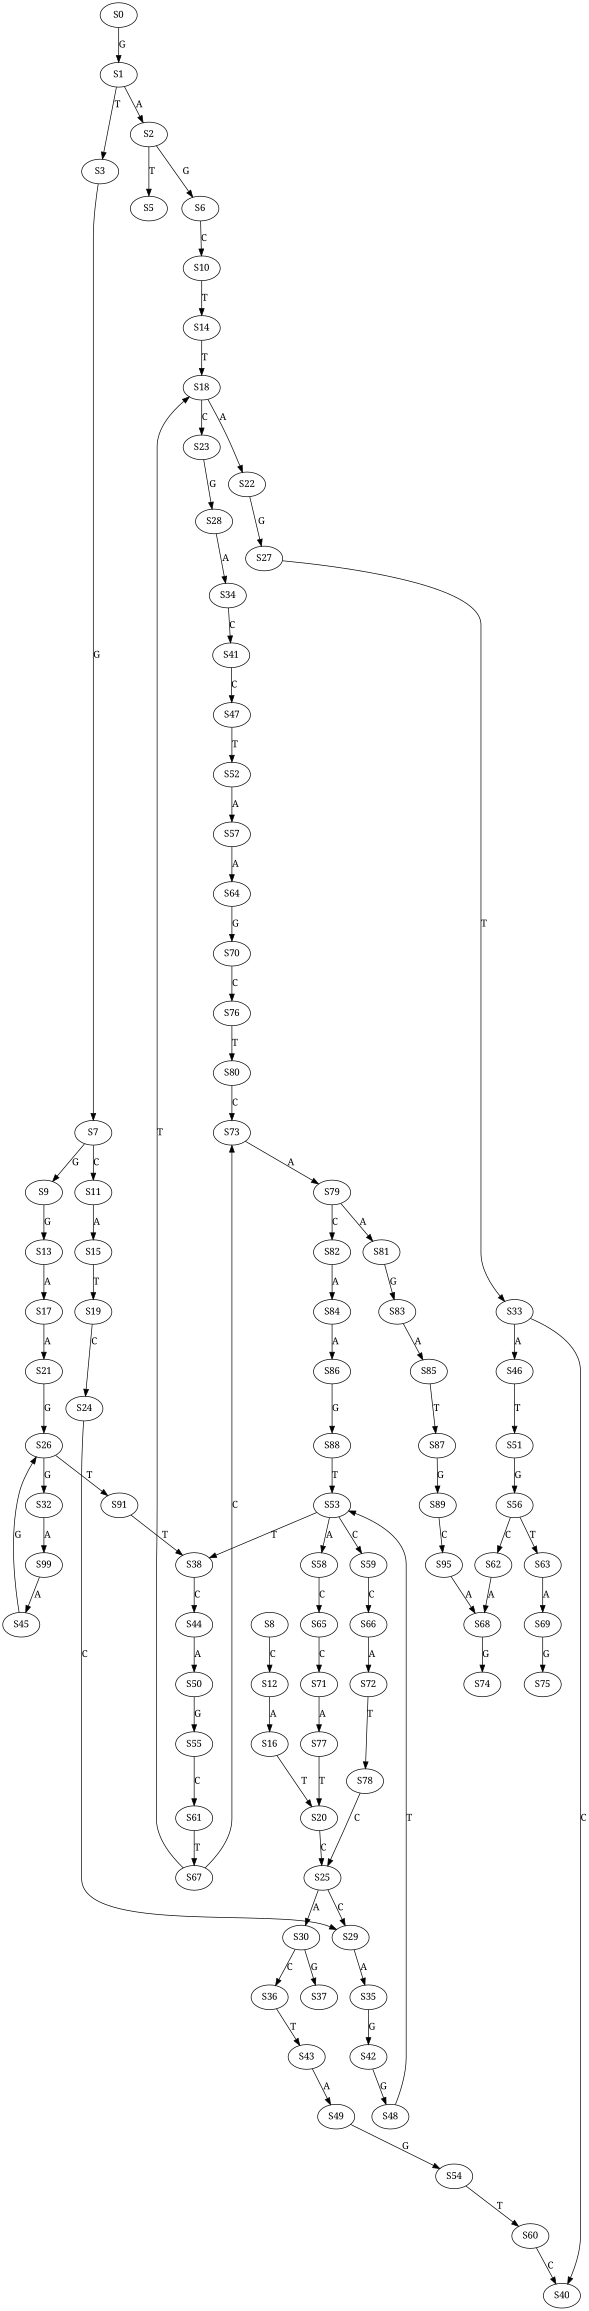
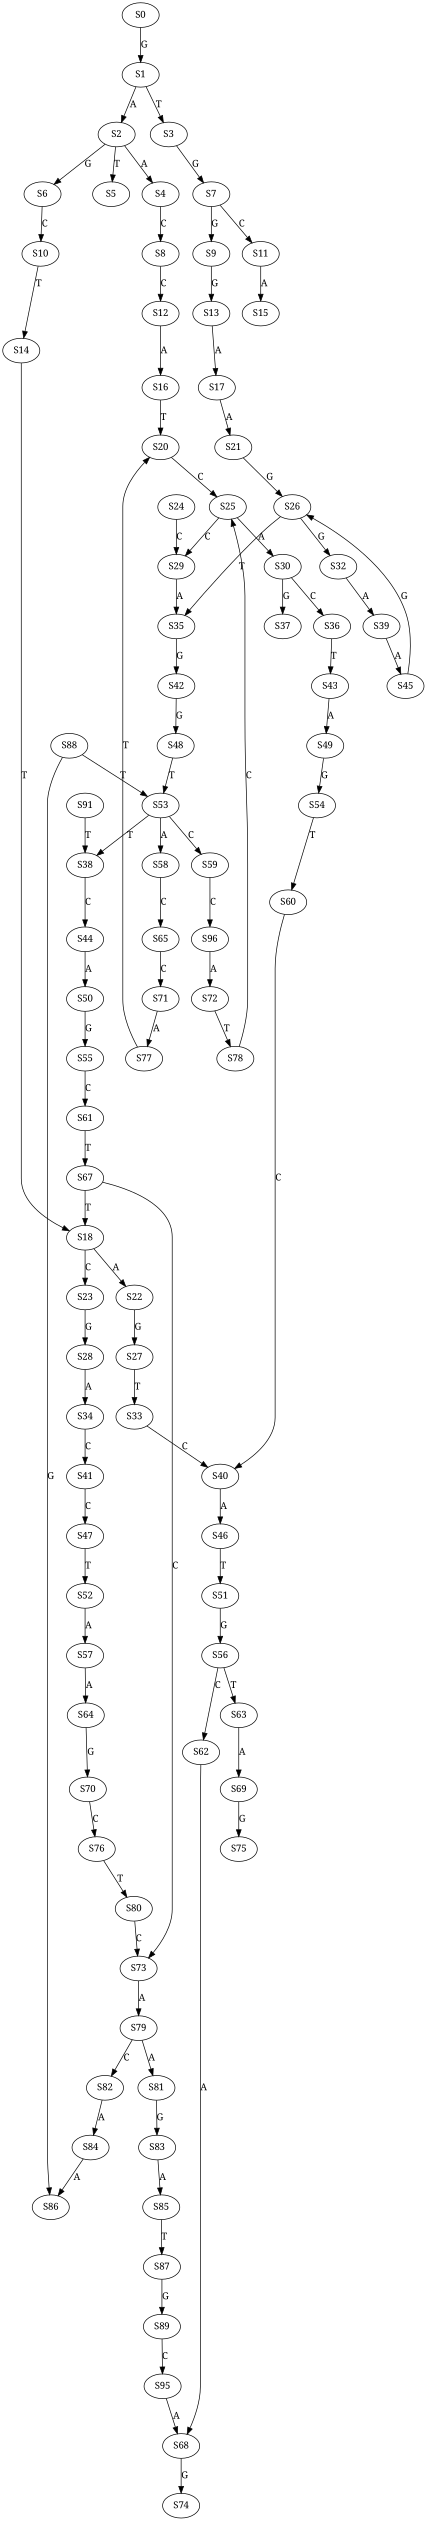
none -> (161, 194)
(93, 1312) -> none
(515, 1338) -> (220, 1503)
(332, 1405) -> (47, 1471)
(77, 1472) -> (233, 562)
(44, 1565) -> (381, 626)
(368, 1625) -> (210, 939)
